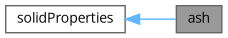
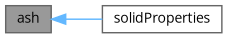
(158, 19) -> (84, 19)
